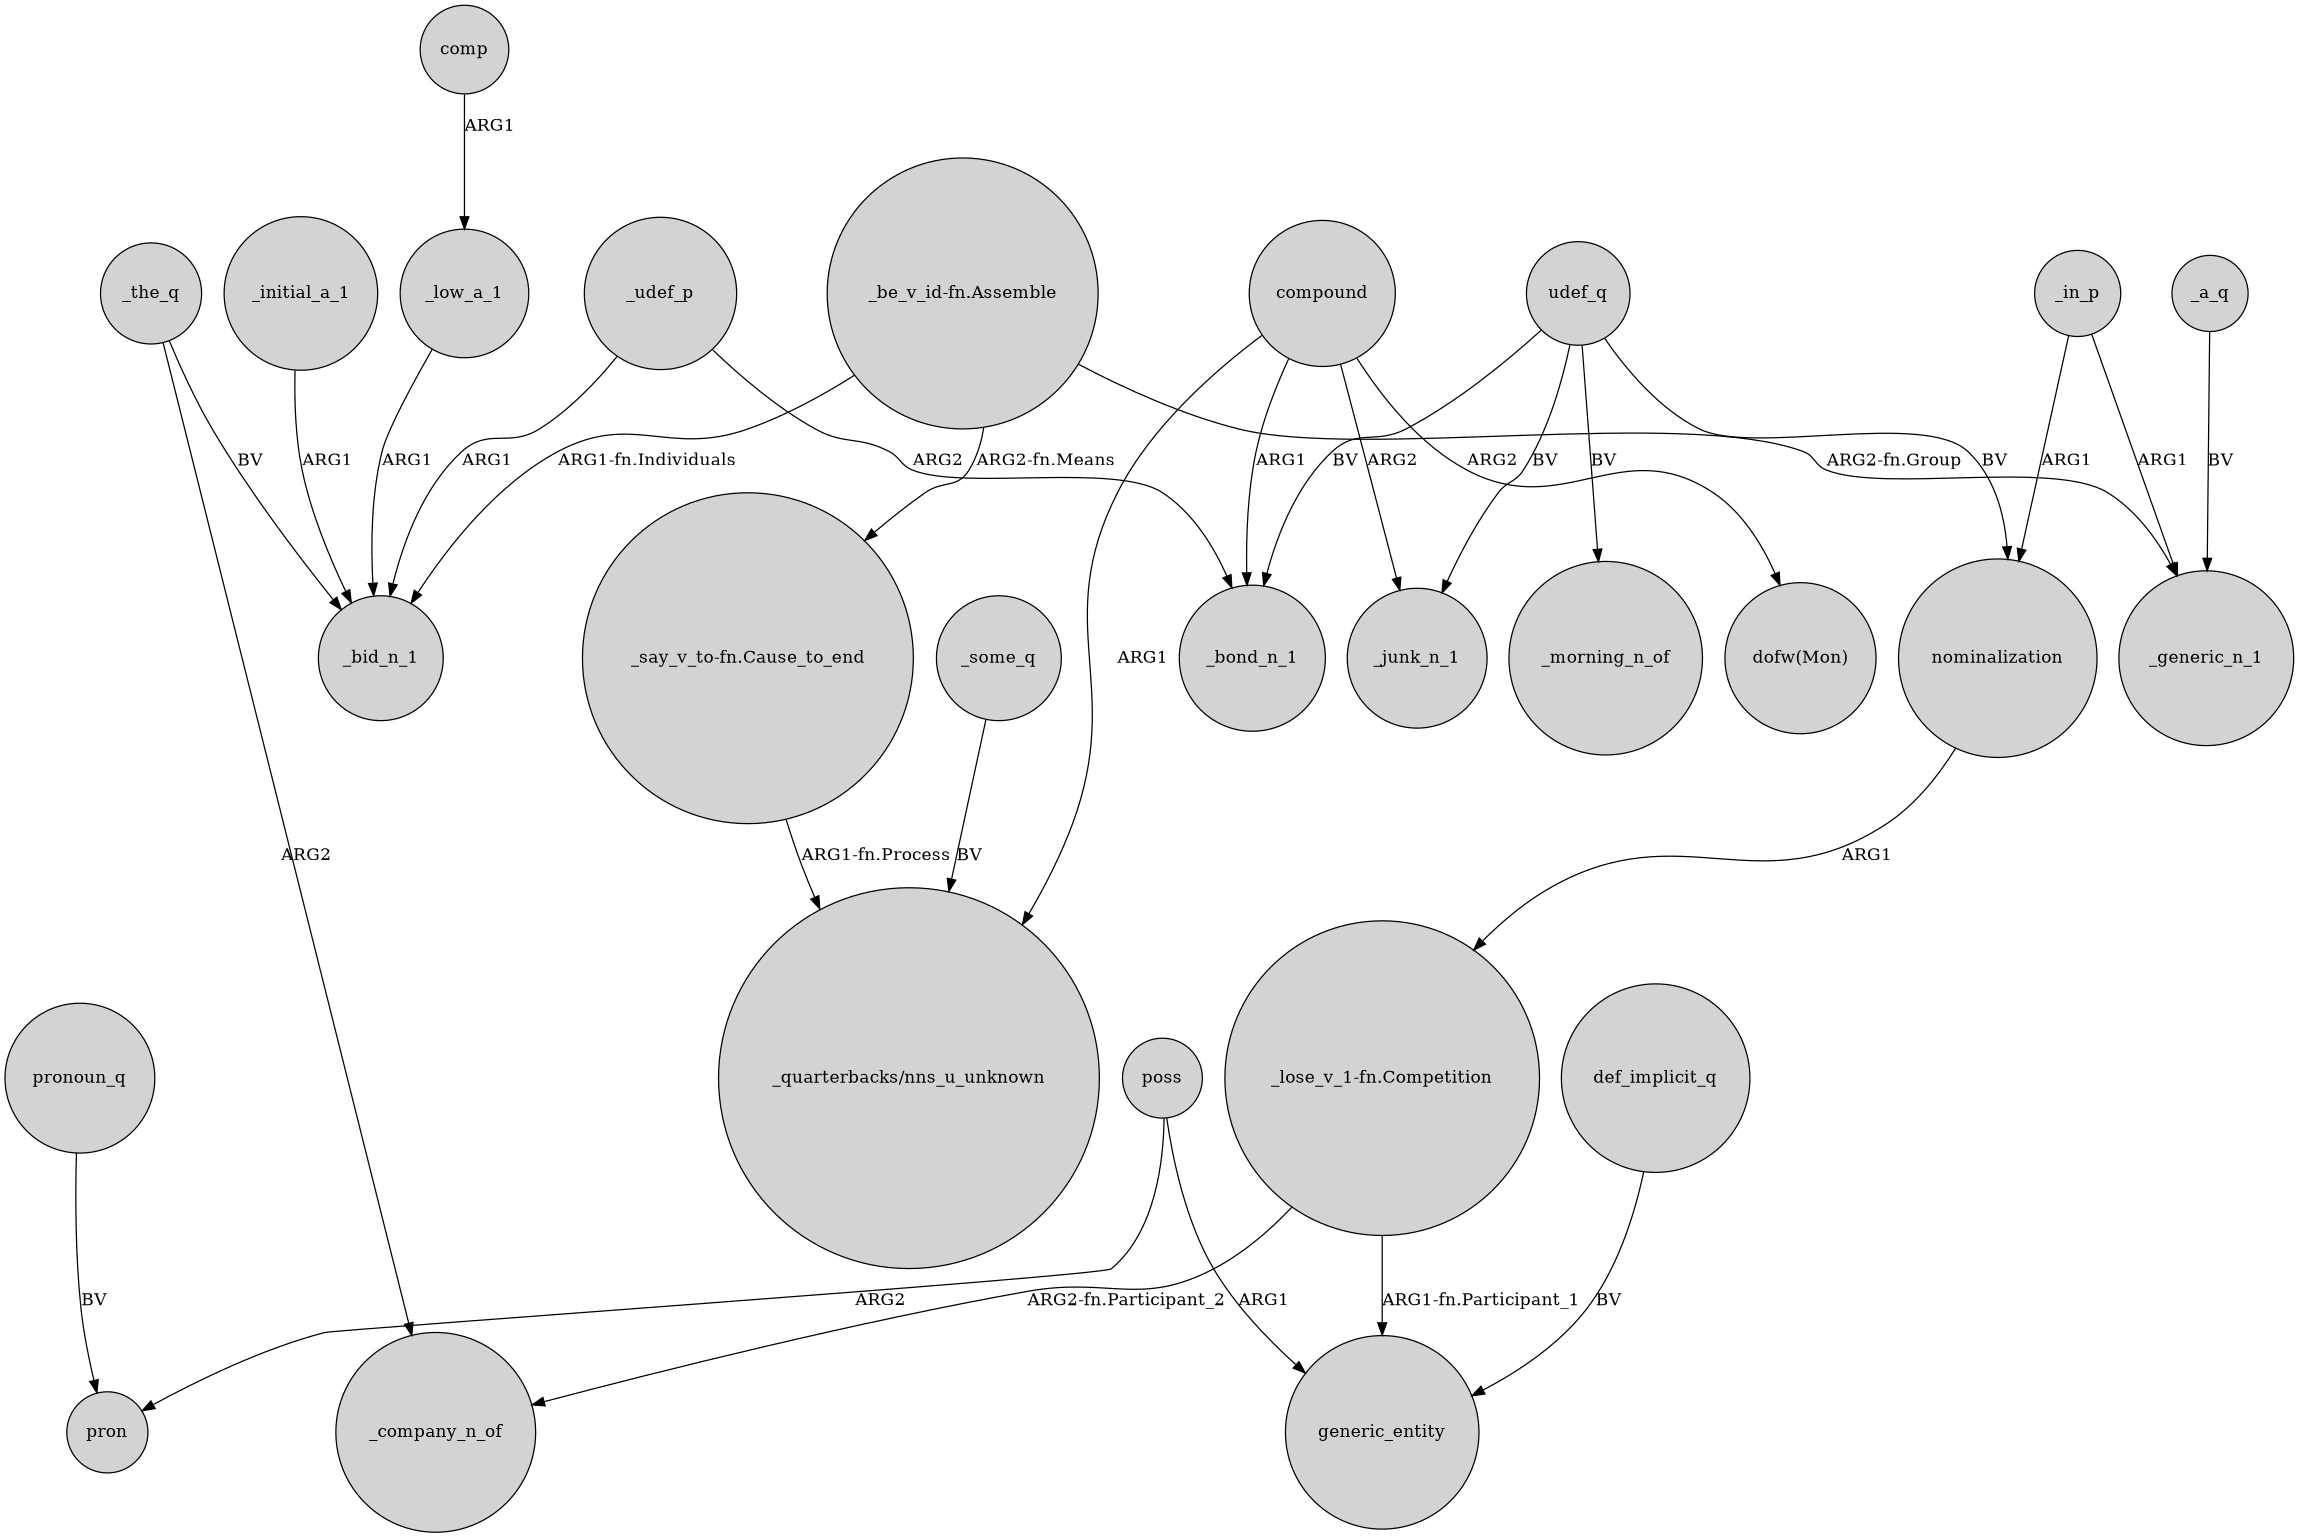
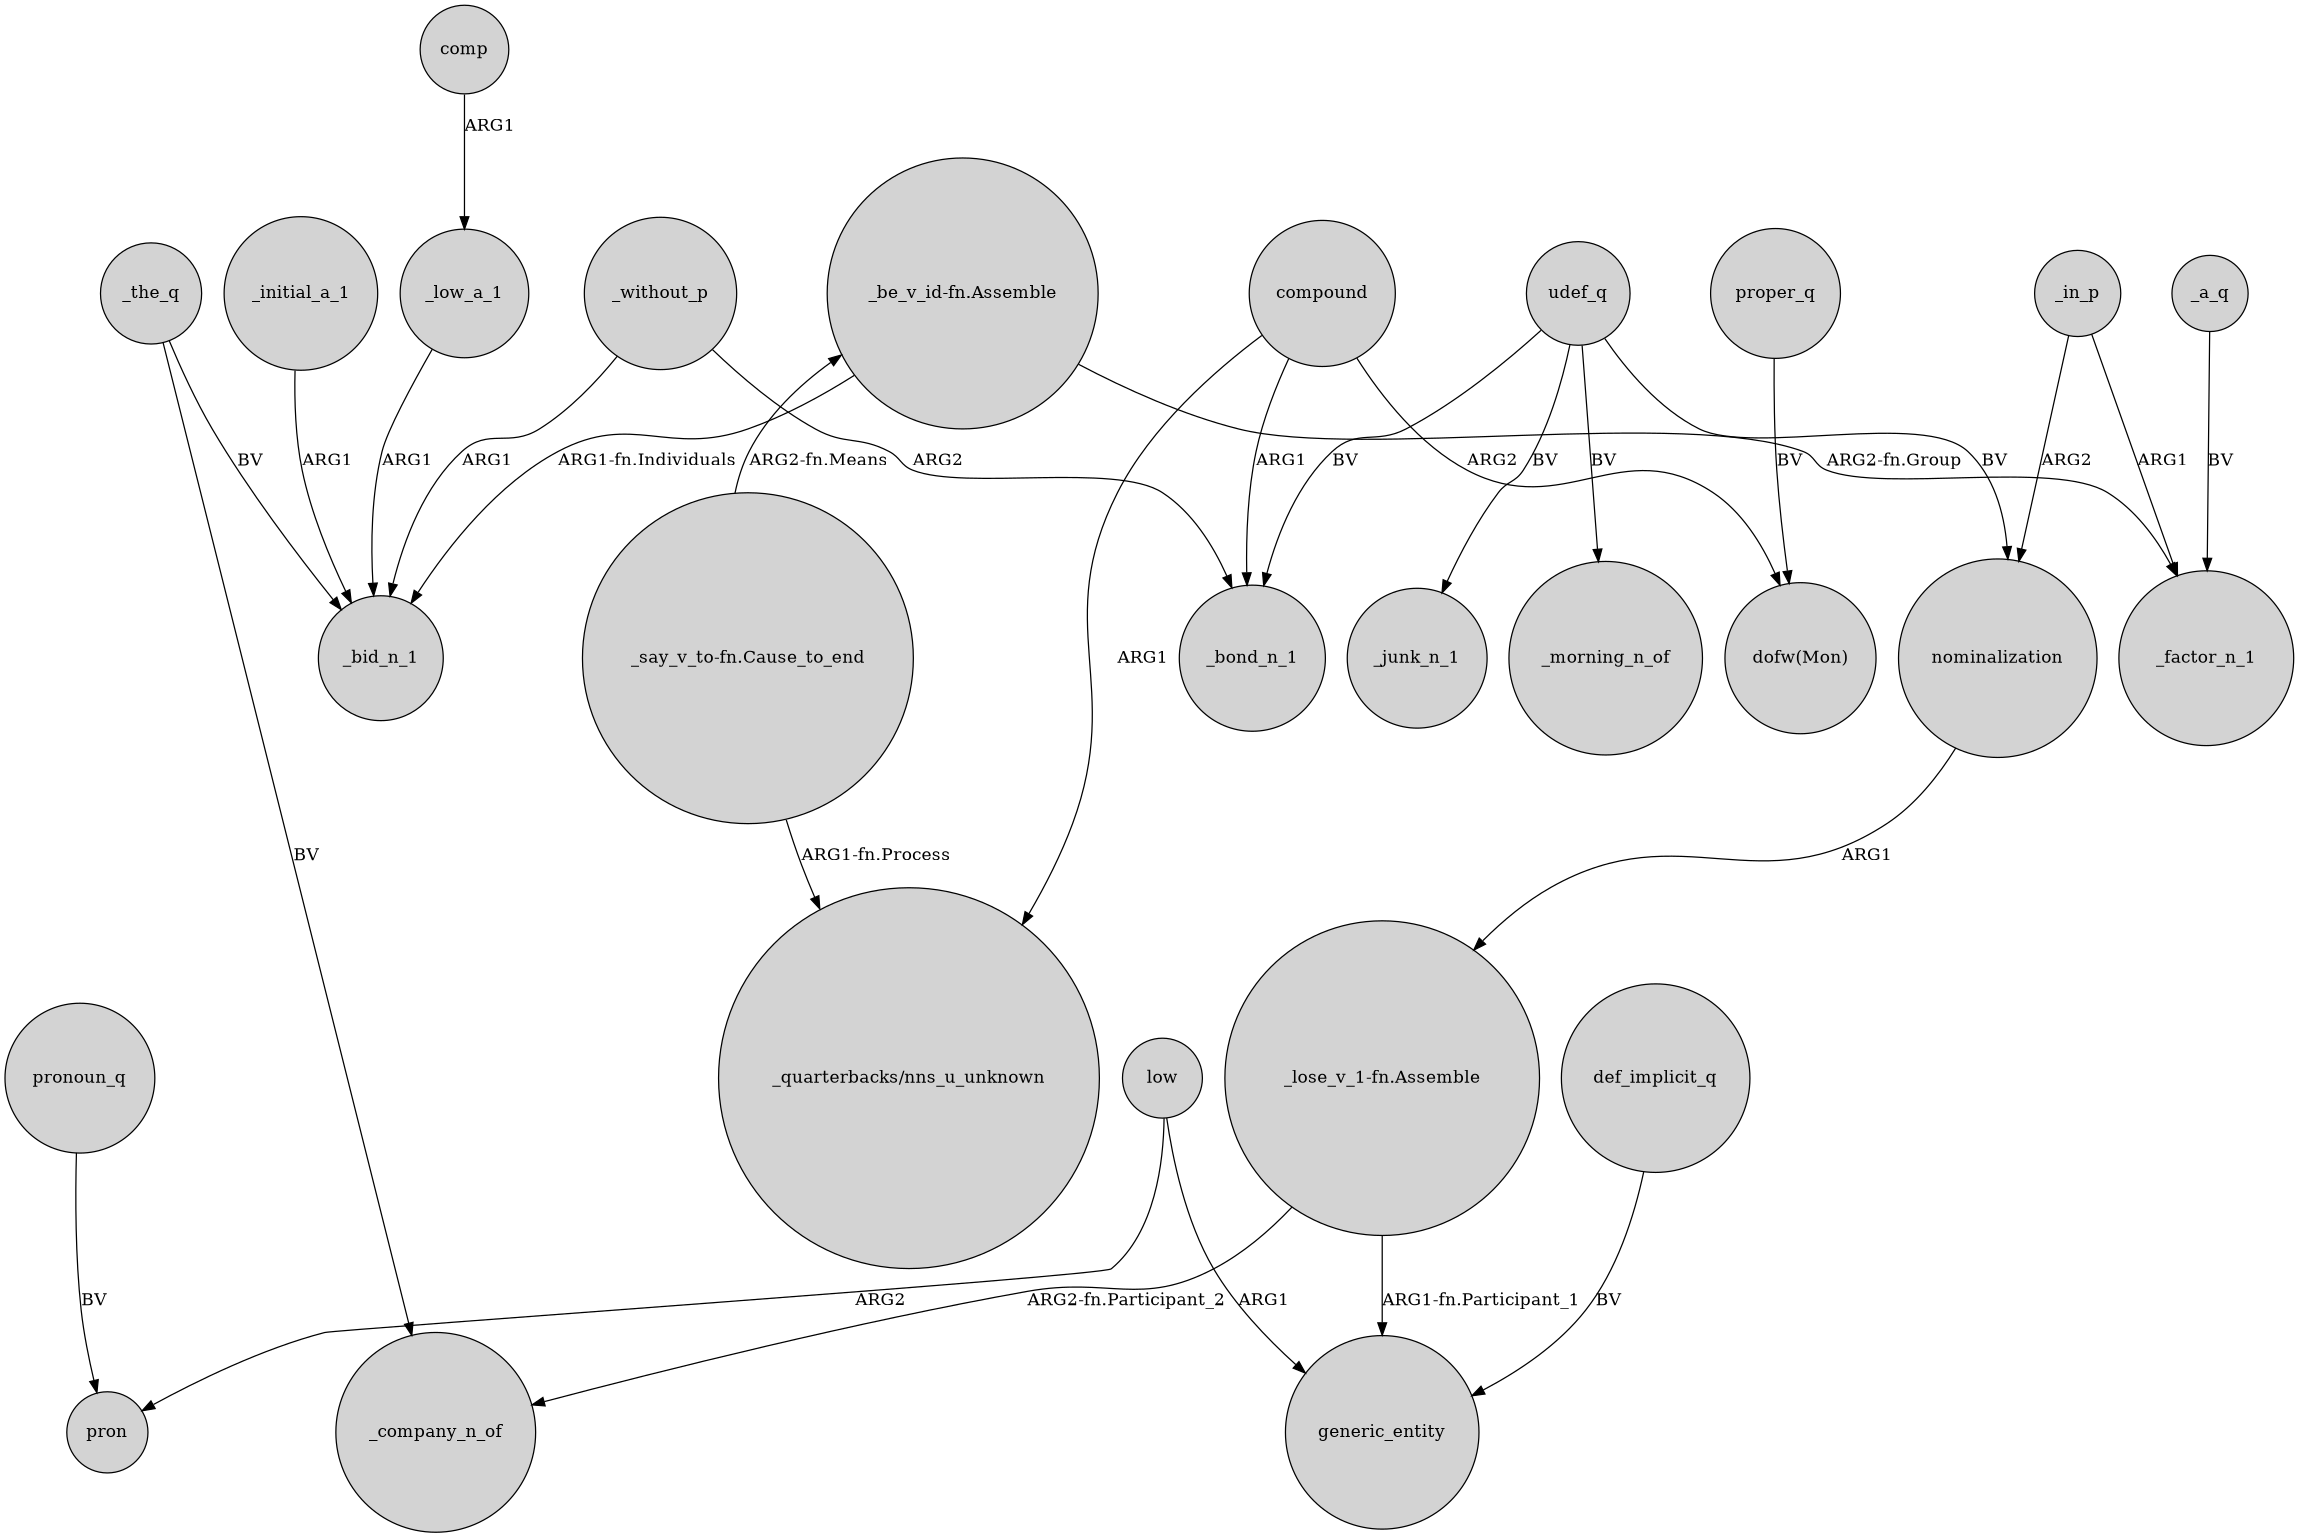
(661, 293) -> (661, 293)
none -> (1776, 293)
(2067, 461) -> (2067, 461)
(1369, 471) -> none
(940, 486) -> (761, 432)
(999, 658) -> none
(2206, 658) -> (2206, 658)
(307, 856) -> (307, 856)
(1162, 1078) -> (1162, 1078)
(1382, 1078) -> (1382, 1078)
